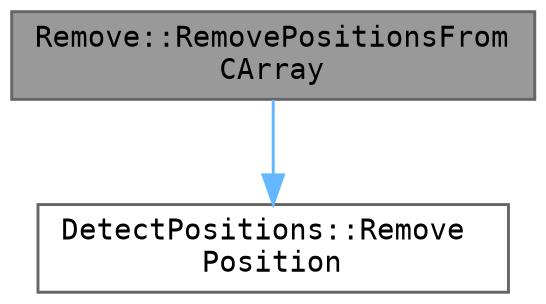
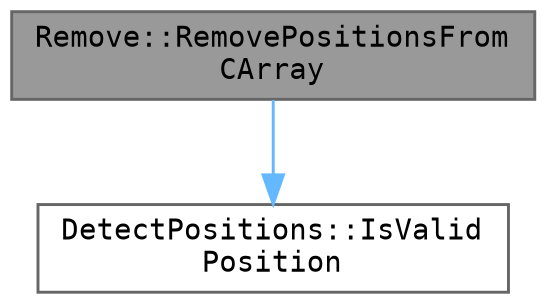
(273, 248) -> (273, 248)
